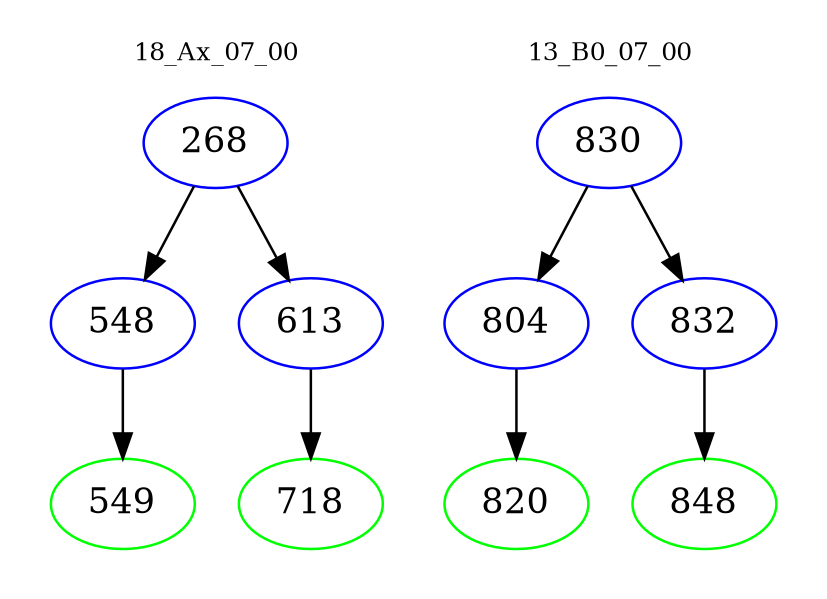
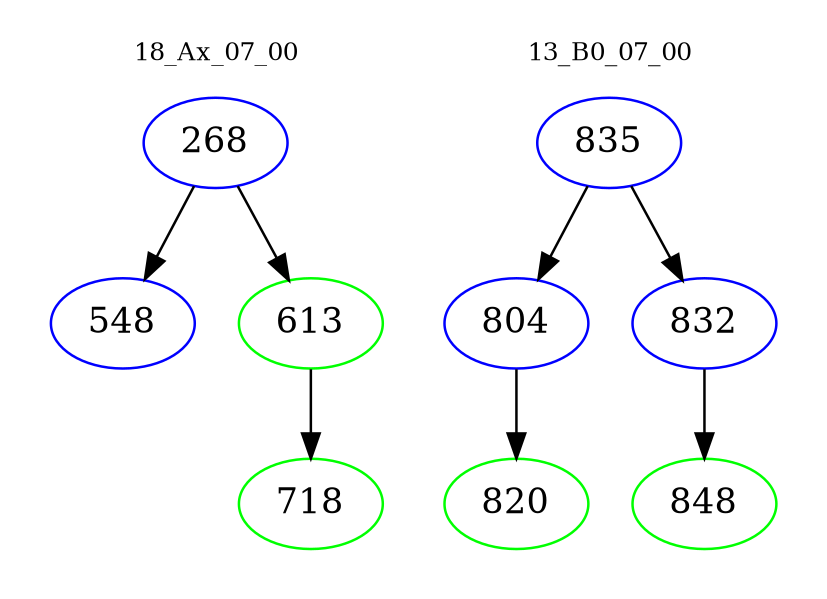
(609, 143) -> (609, 143)
(311, 323) -> (311, 323)
(123, 504) -> none
